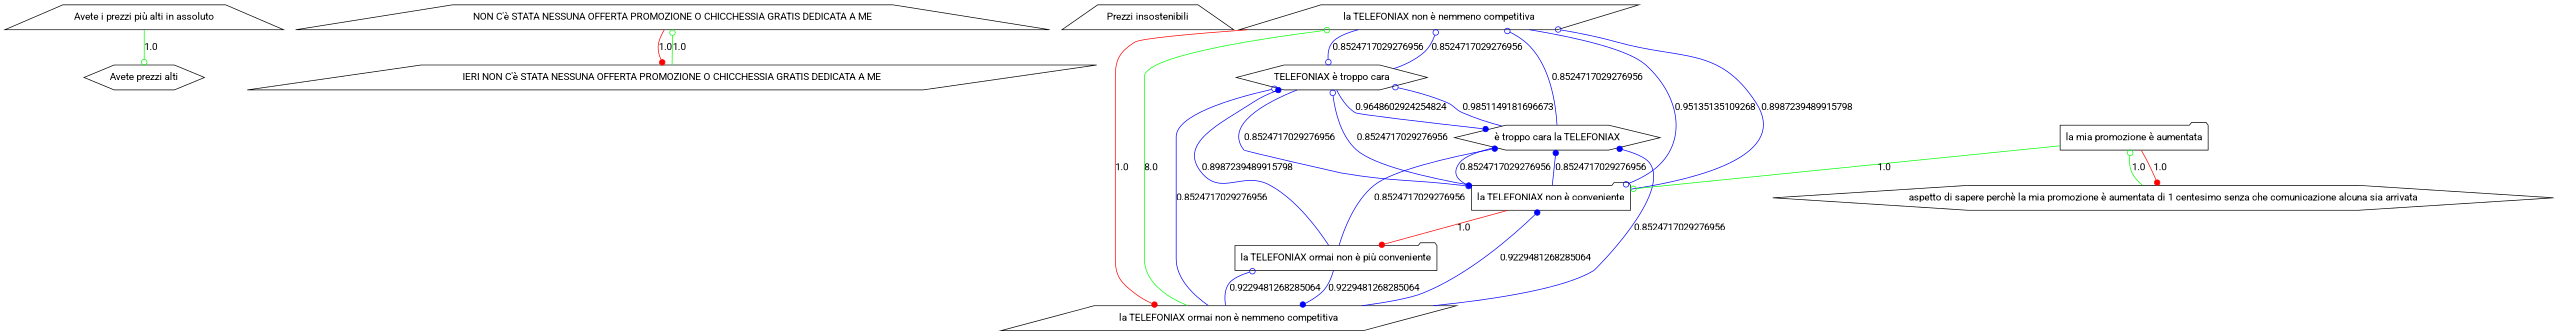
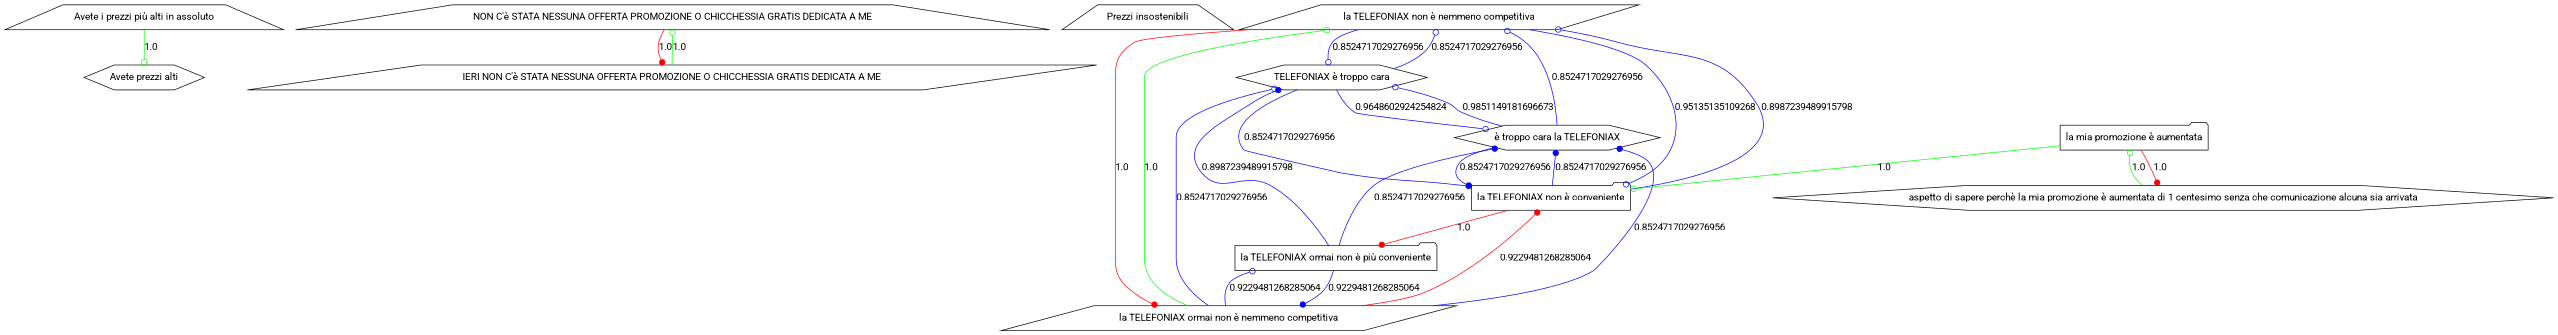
(1404, 120) -> (1404, 120)
(1383, 164) -> none
(1151, 168) -> (1151, 168)
(1457, 276) -> (1457, 276)
